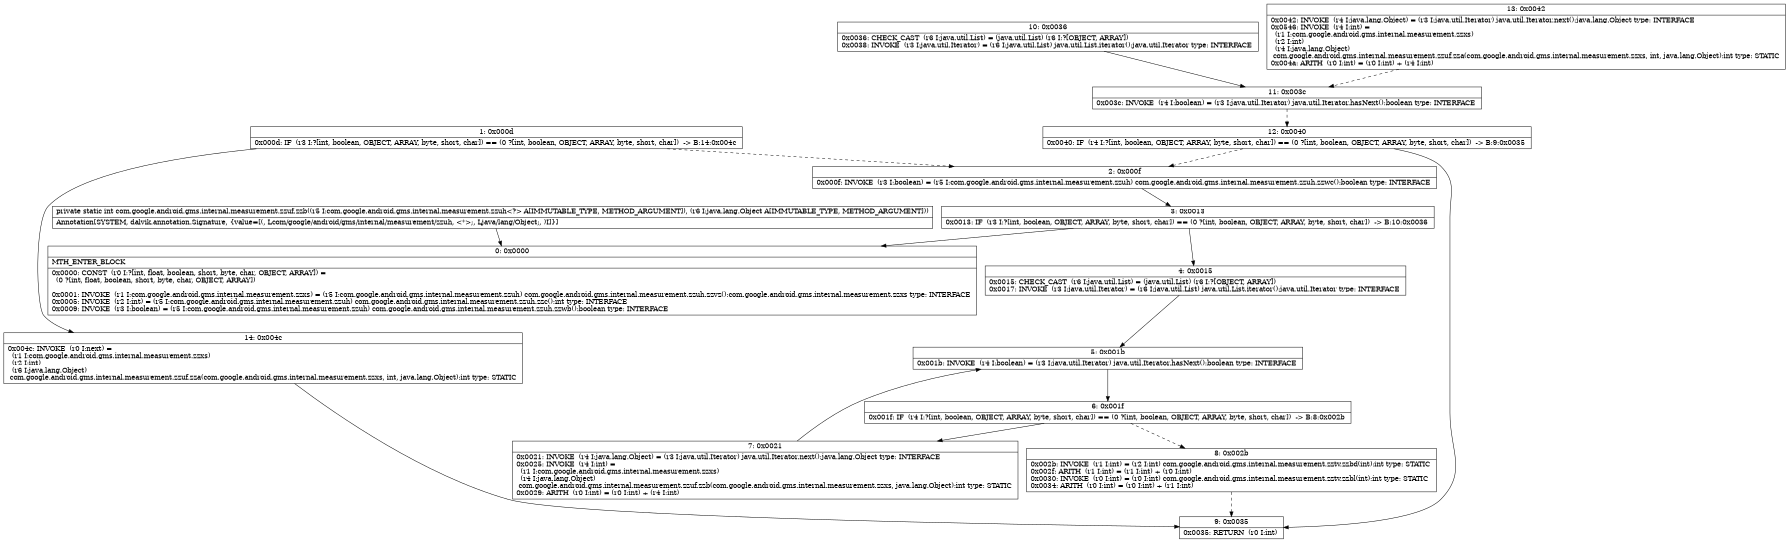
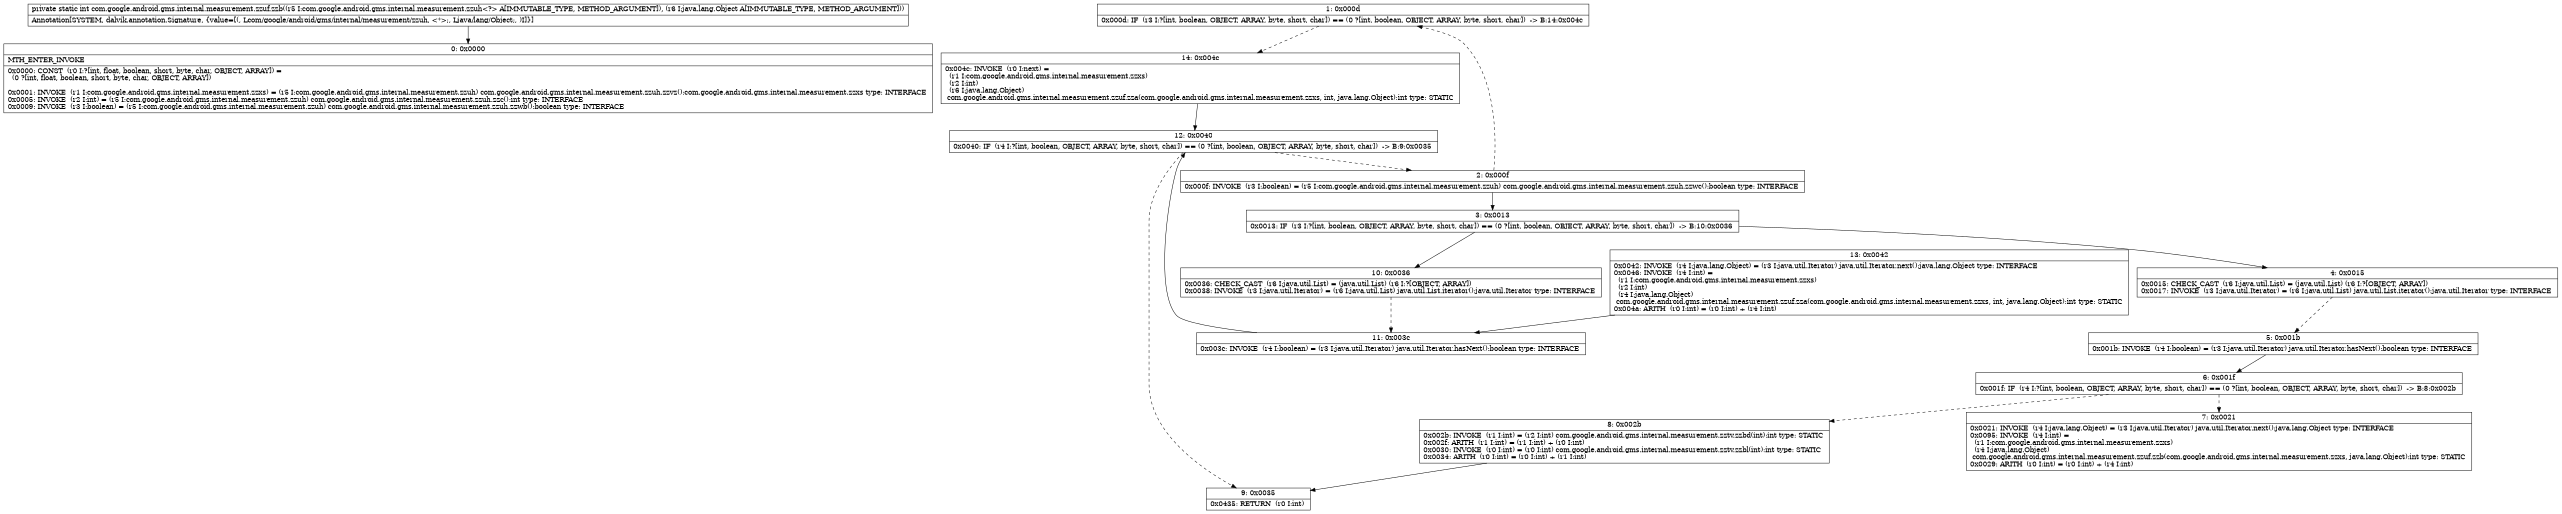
(1322, 28) -> (1665, 273)
(1172, 69) -> (1391, 312)
(1366, 78) -> (1547, 324)
(1287, 115) -> (1165, 277)
(808, 158) -> (1486, 82)
(81, 185) -> (1290, 39)
(980, 237) -> (1447, 249)
(89, 262) -> (46, 60)
(1151, 320) -> (2315, 313)
(1450, 387) -> (1149, 332)
(881, 393) -> none
(993, 432) -> (2219, 401)
(567, 465) -> (2021, 436)
(1231, 502) -> (1401, 476)
(719, 516) -> (1196, 115)
(1231, 533) -> (1258, 504)
